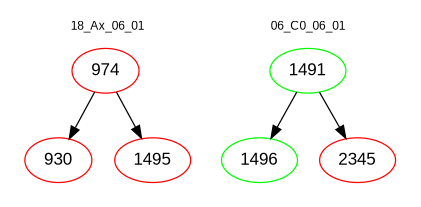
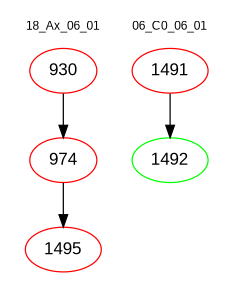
(308, 71) -> (170, 71)
(85, 110) -> (63, 109)
(260, 160) -> (170, 160)
(358, 160) -> none
